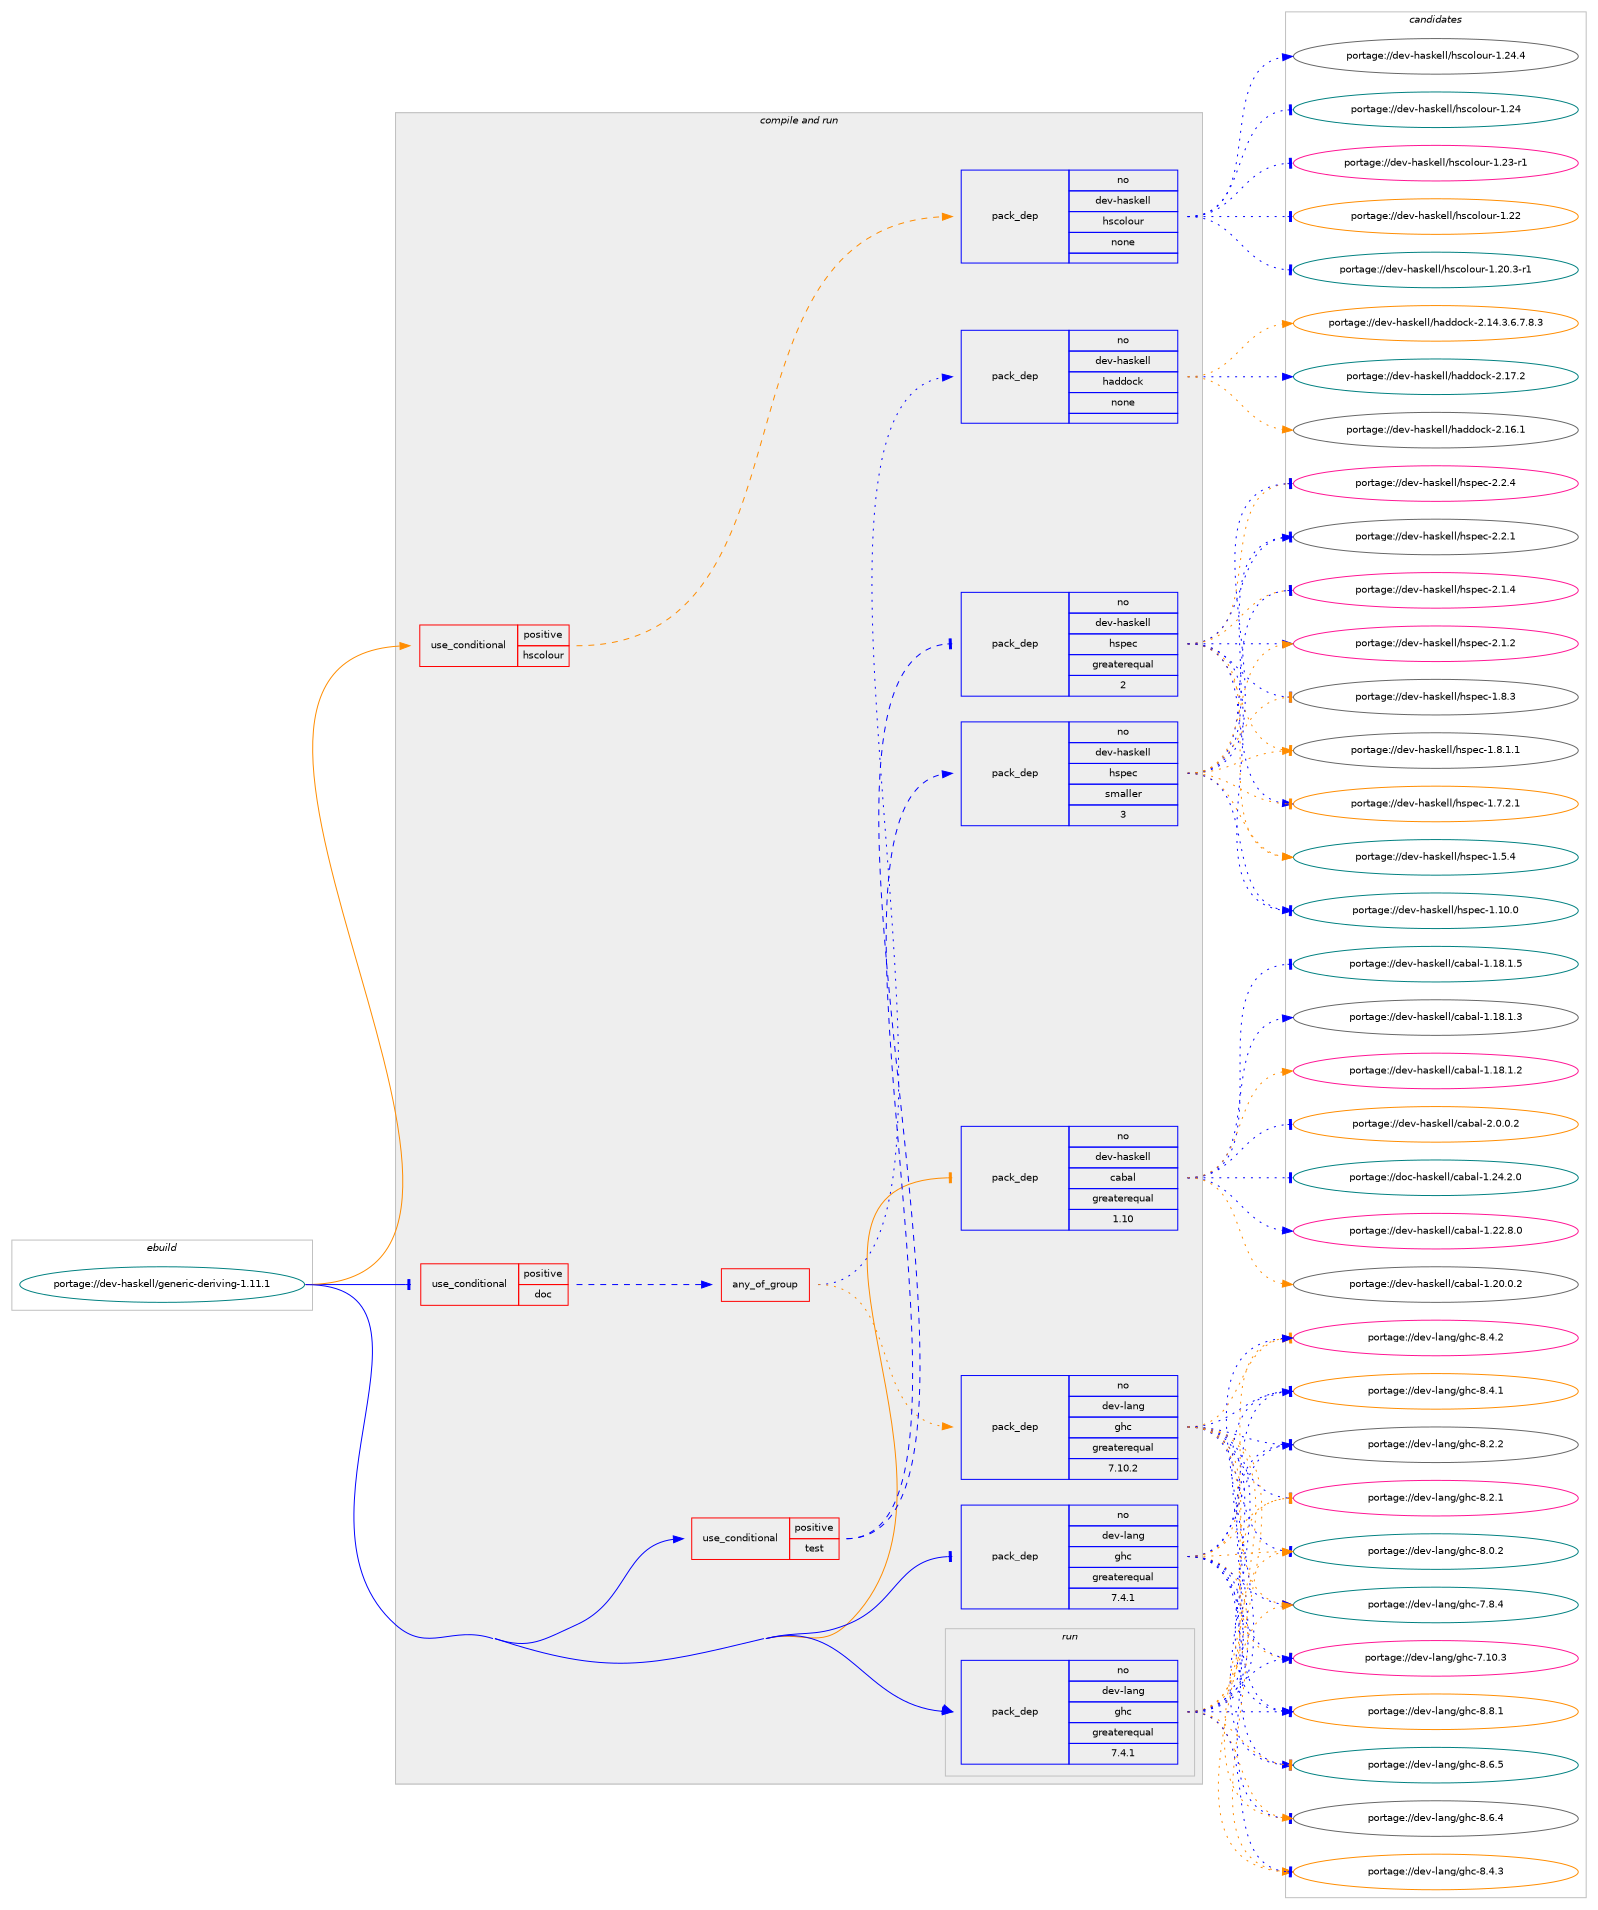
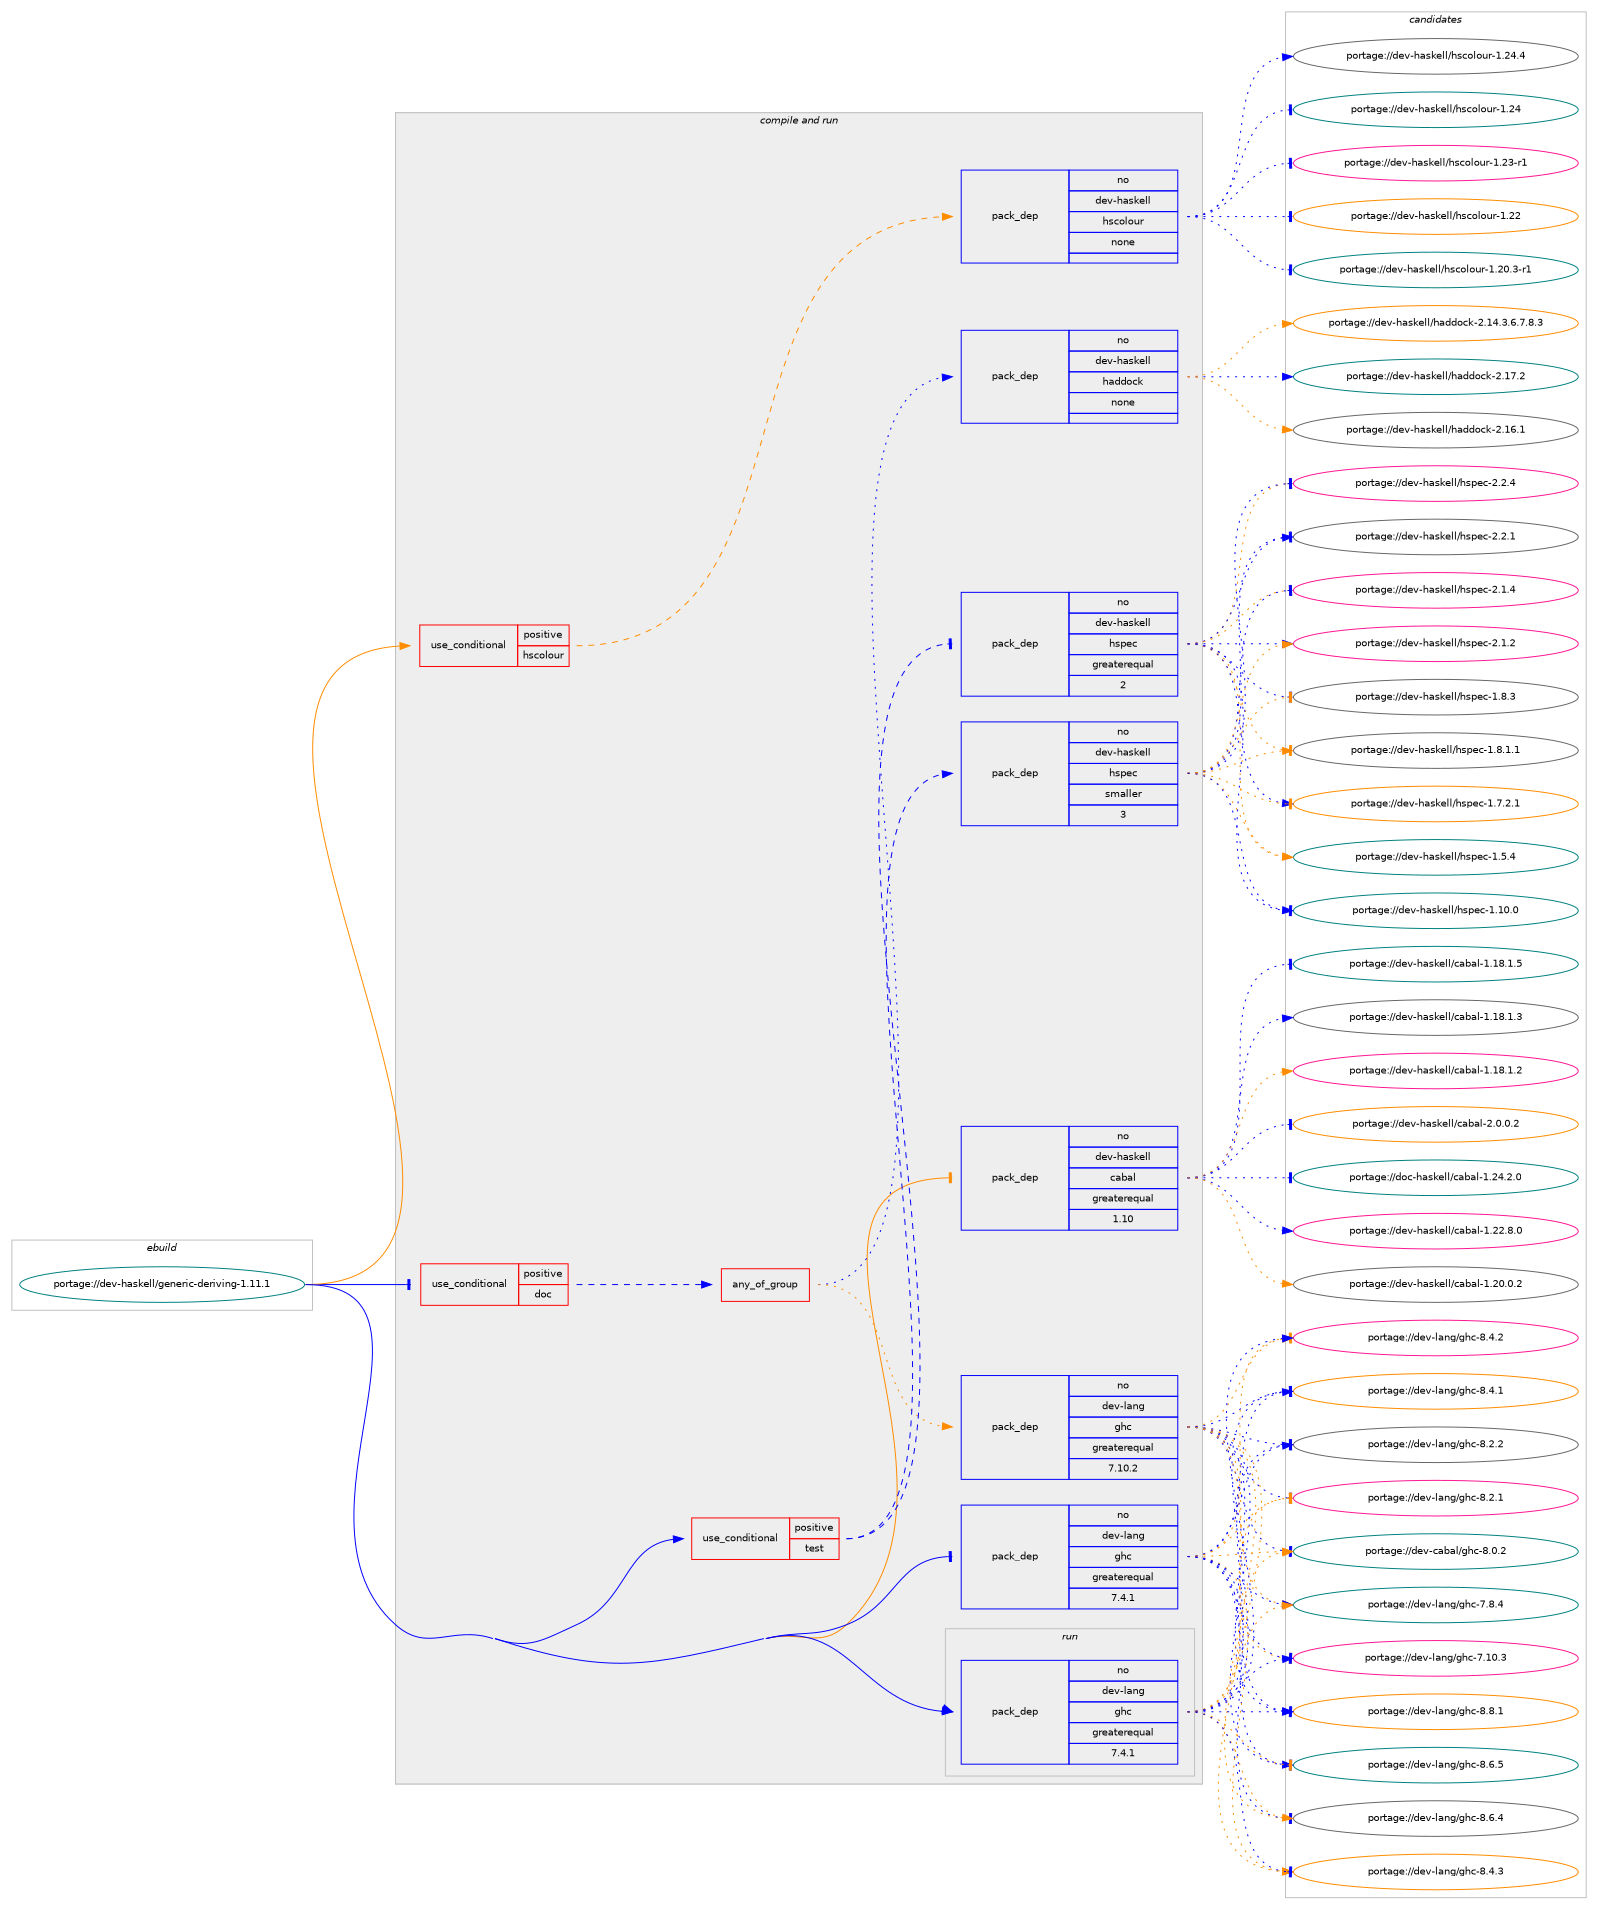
(1436, 1552) -> (1436, 1552)
